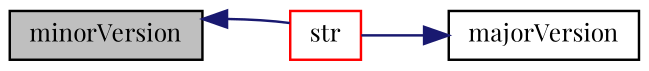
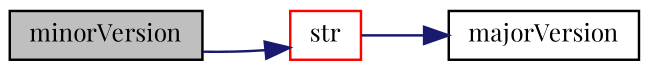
(259, 20) -> (234, 52)
